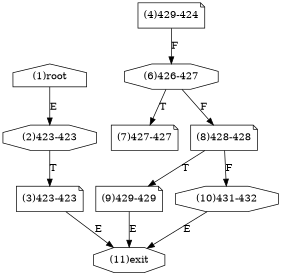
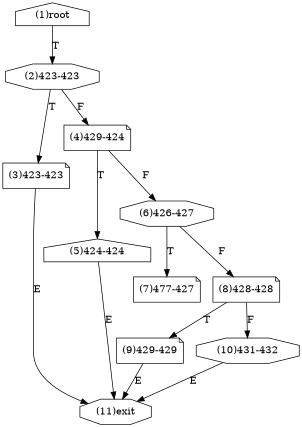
none -> (73, 104)
(54, 107) -> (56, 46)
(145, 138) -> (167, 290)
none -> (97, 252)
